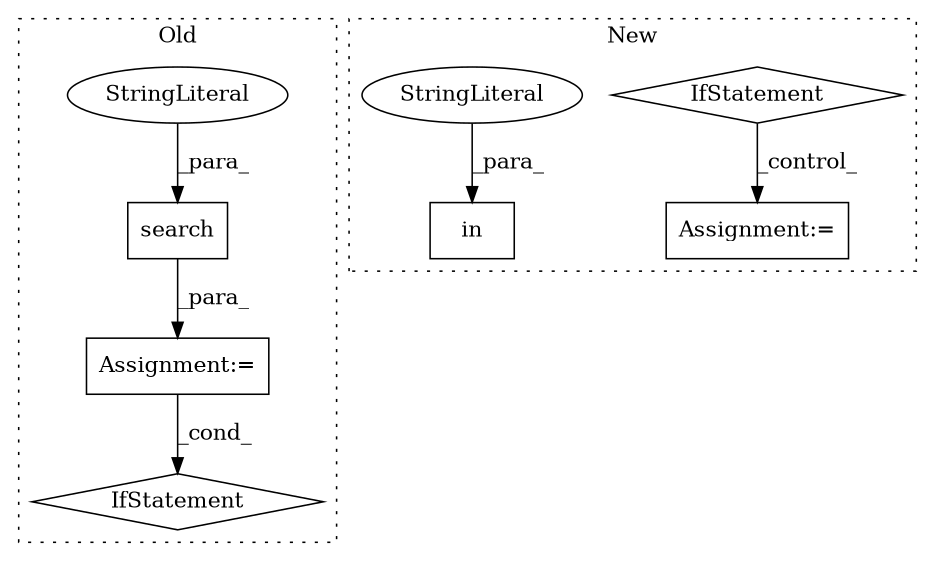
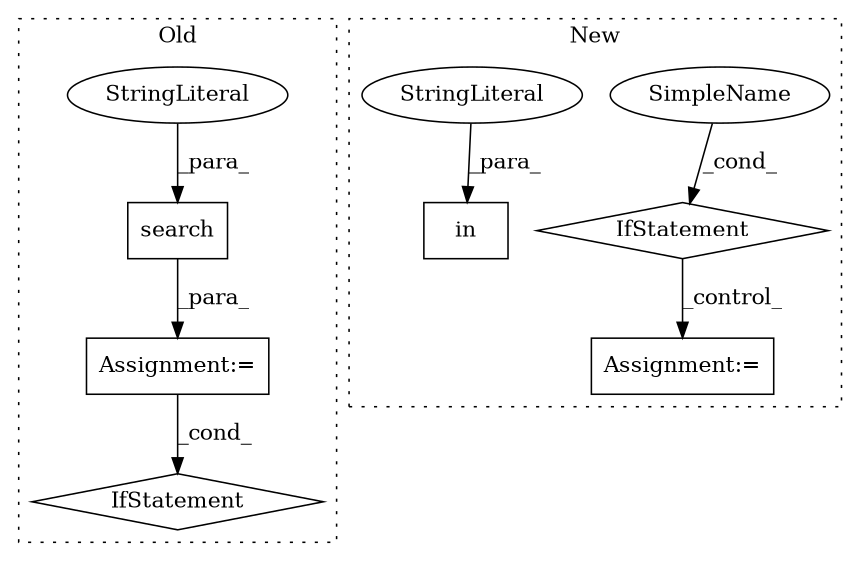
none -> (720, 95)
